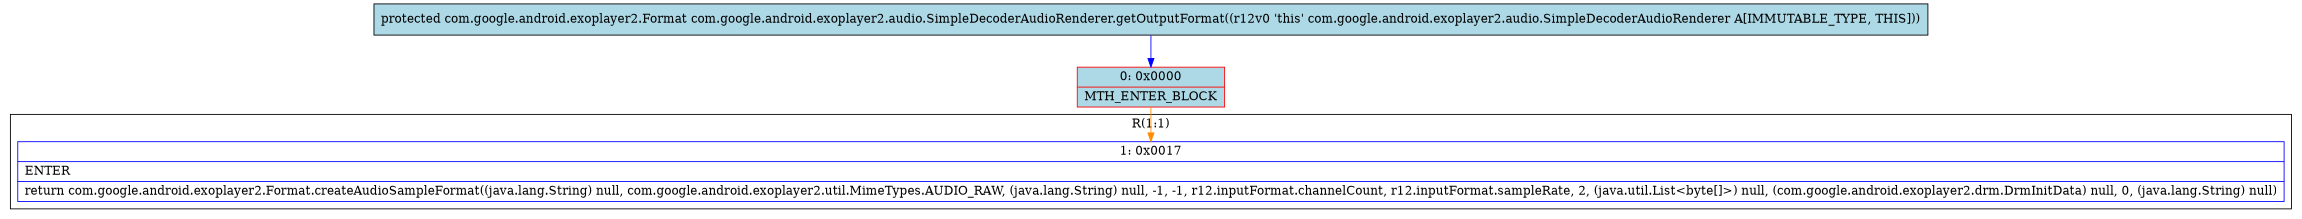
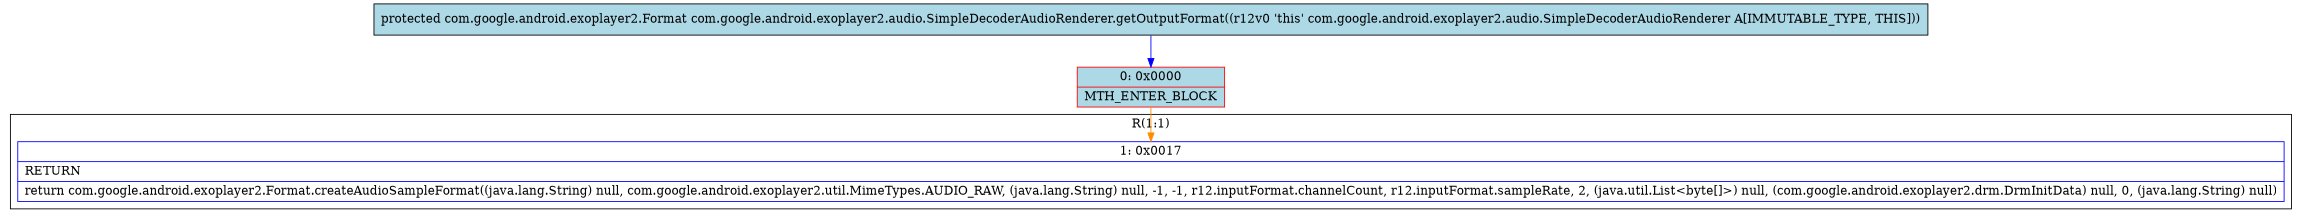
(48, 171) -> (53, 171)
